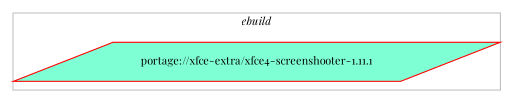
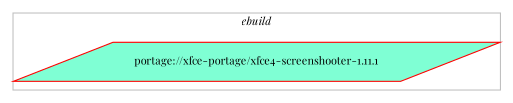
(257, 62) -> (257, 62)
